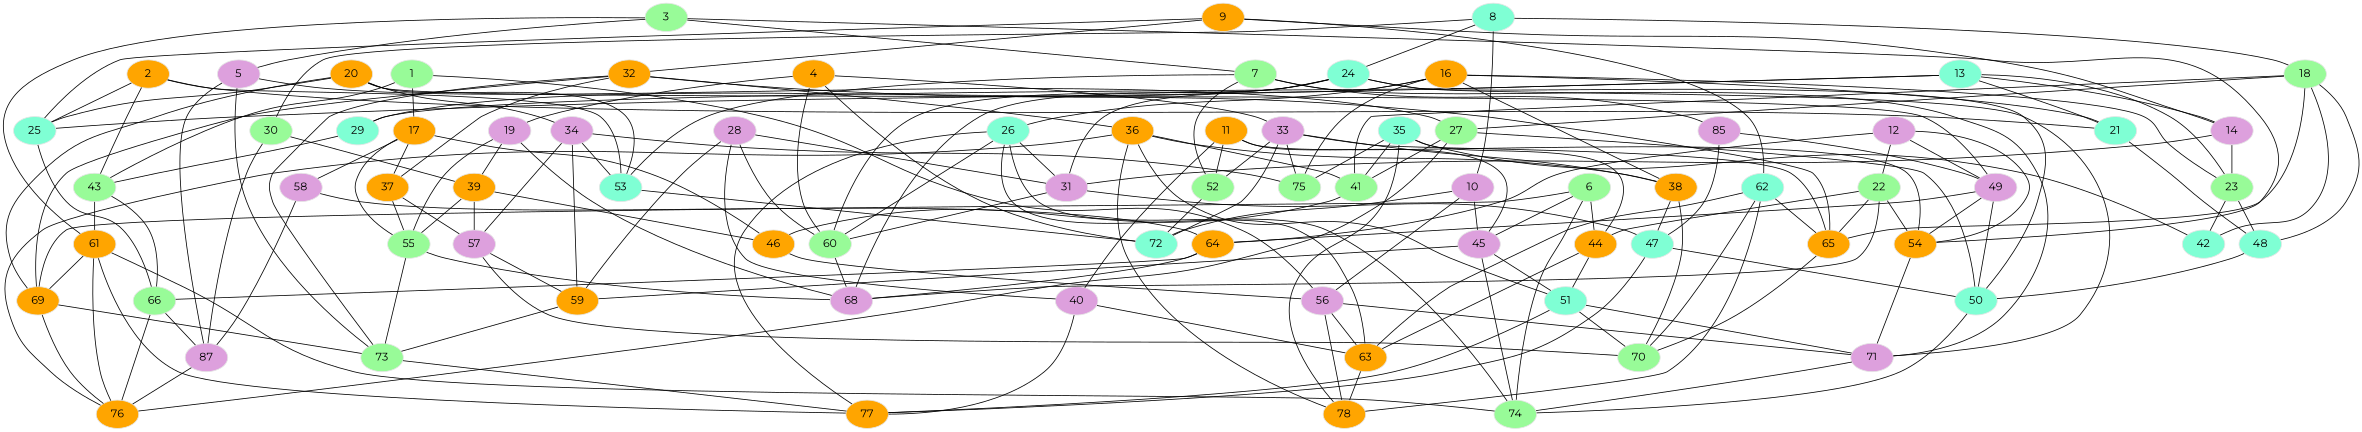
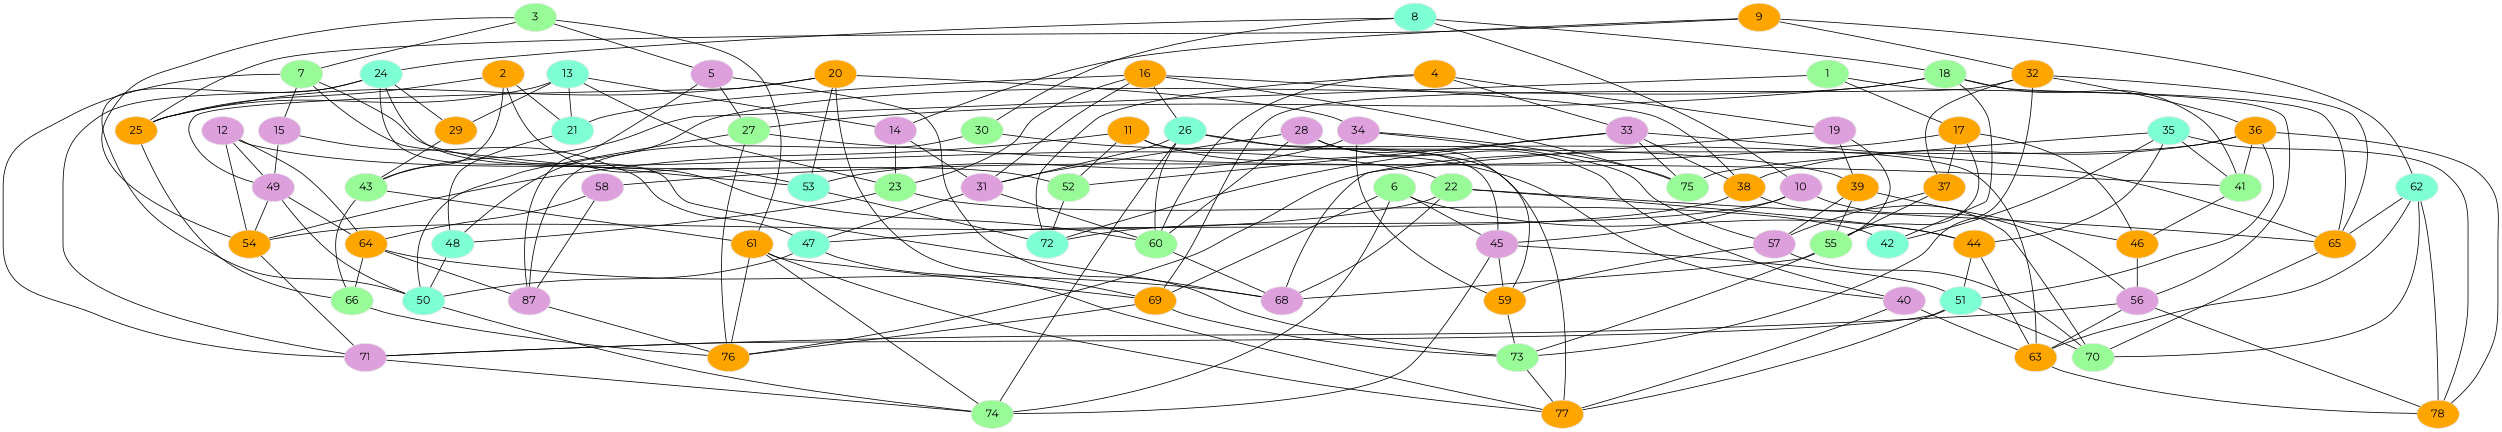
(35, 131) -> (136, 131)
(358, 131) -> (456, 131)
(1719, 131) -> (280, 131)
(181, 330) -> (448, 273)
